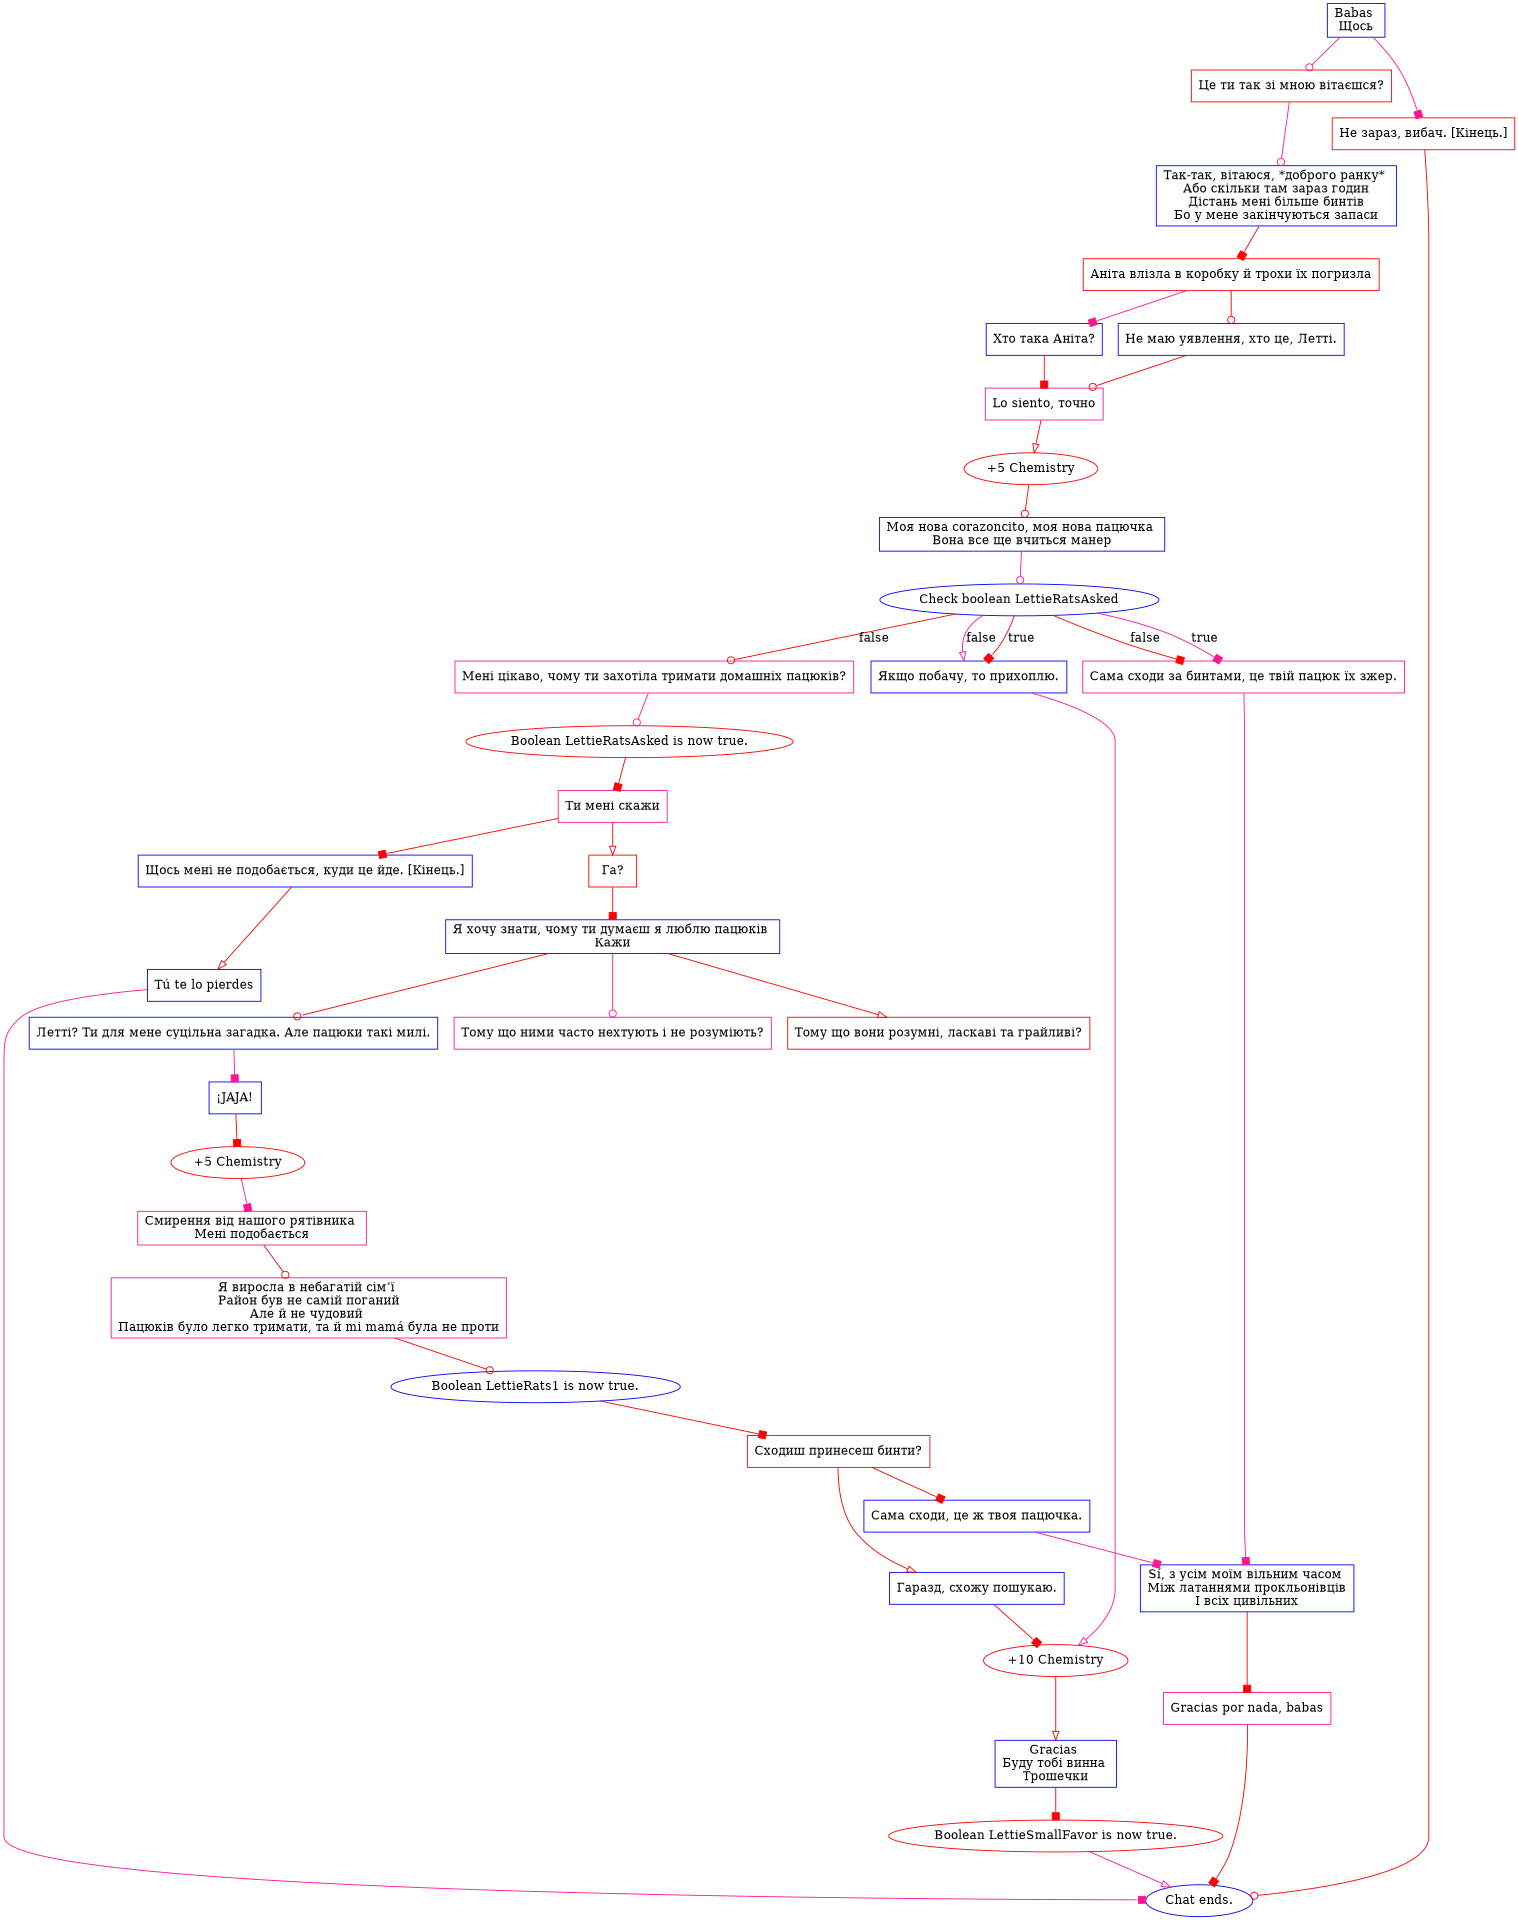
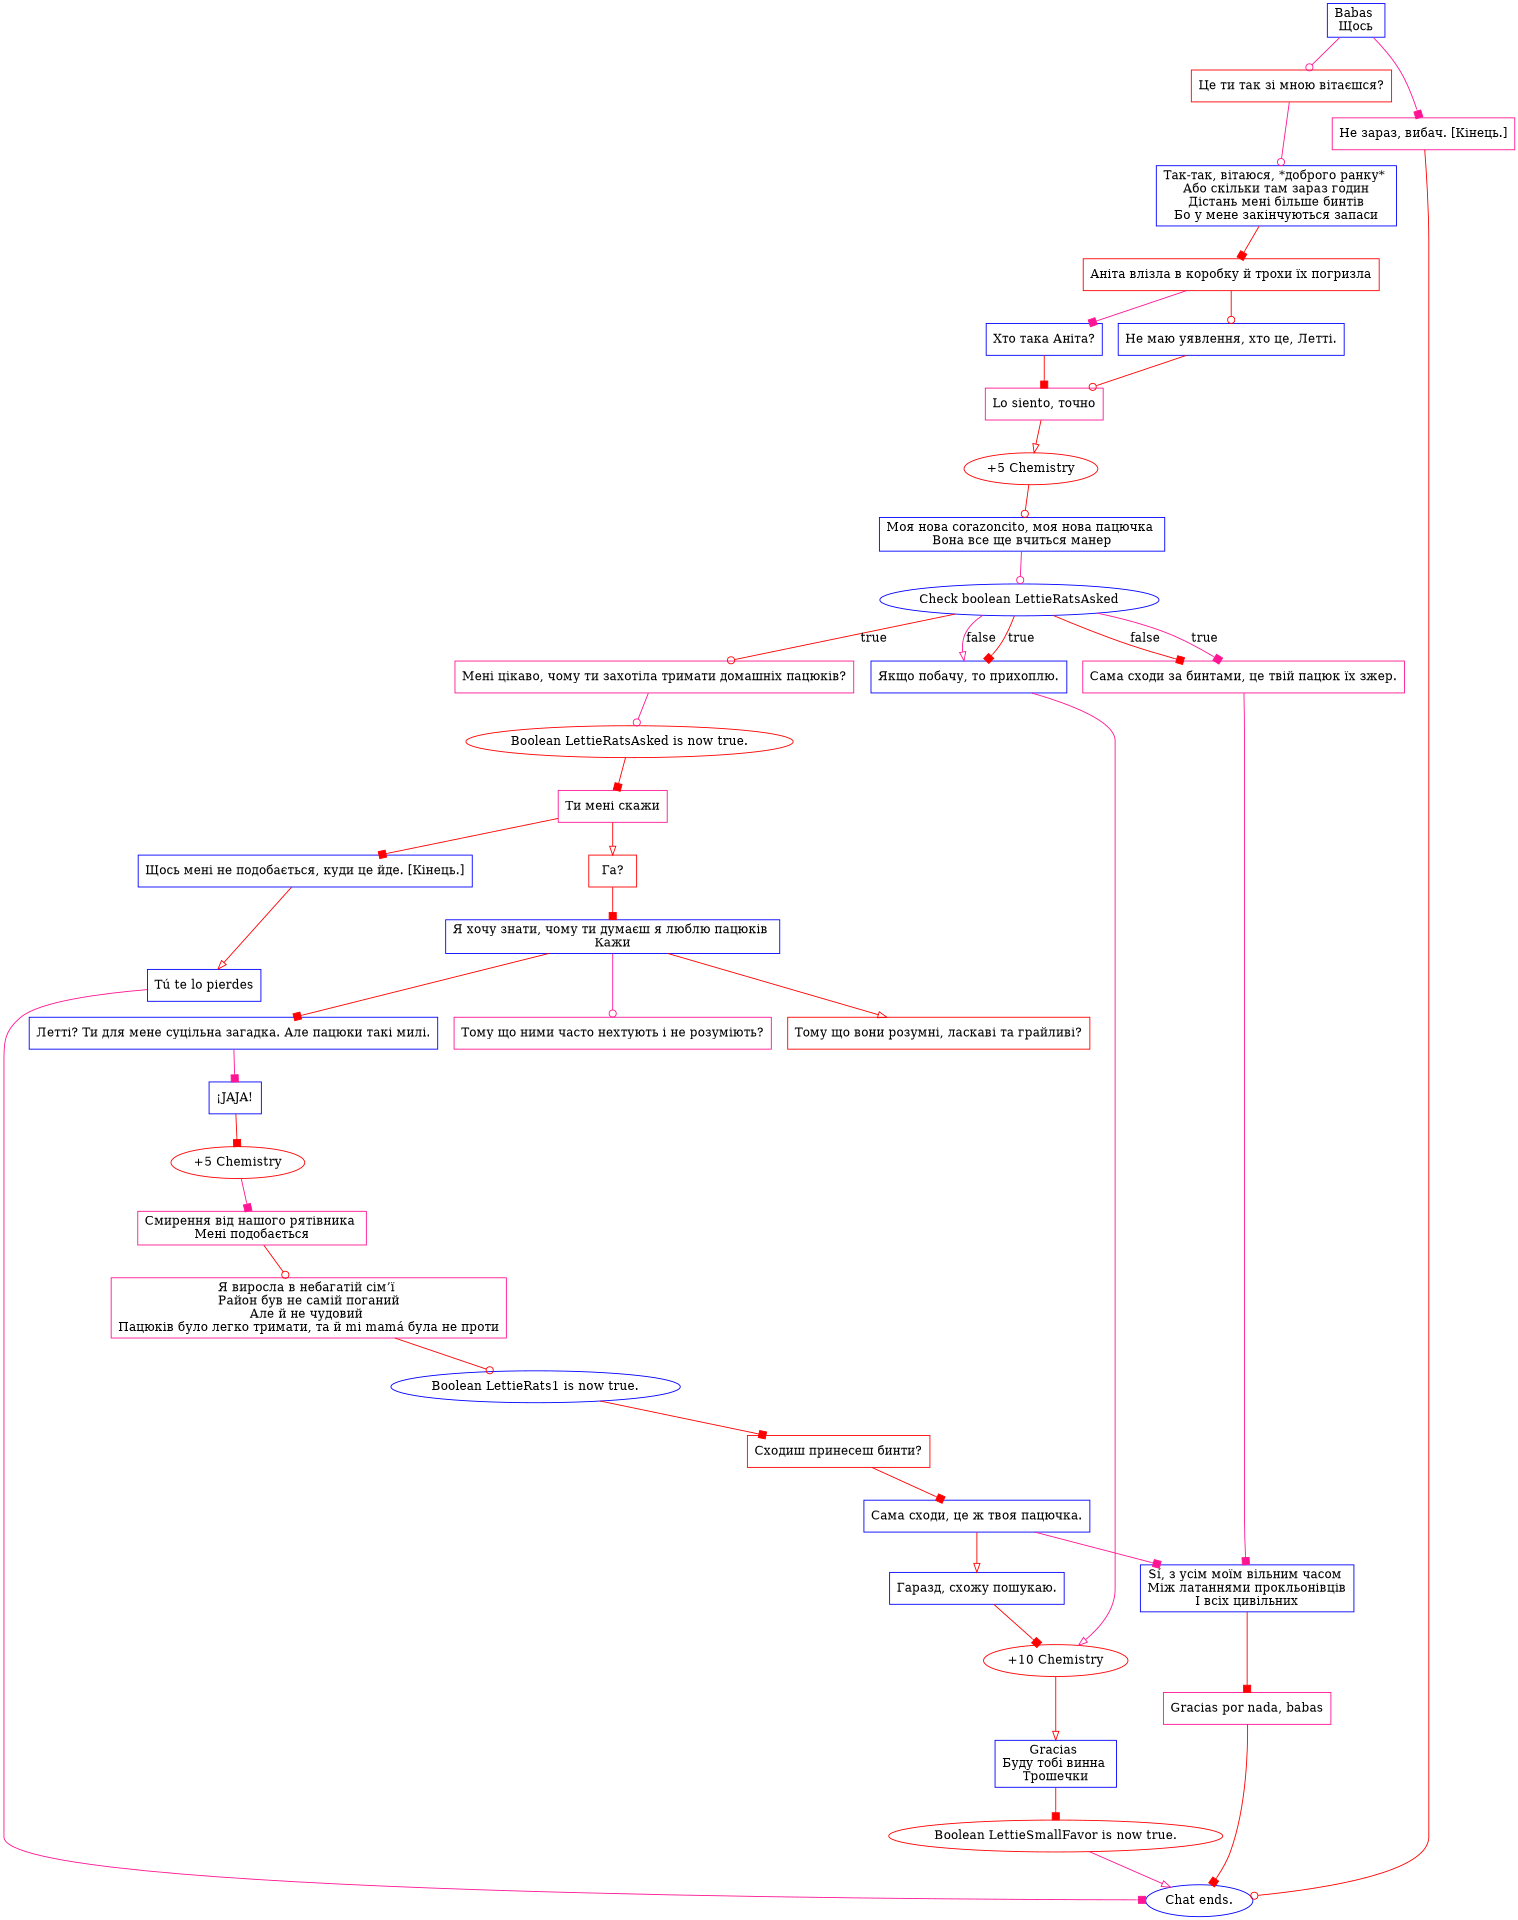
(1423, 134) -> (1423, 134)
(874, 638) -> (874, 638)
(426, 984) -> (426, 984)
(855, 1531) -> (977, 1548)
